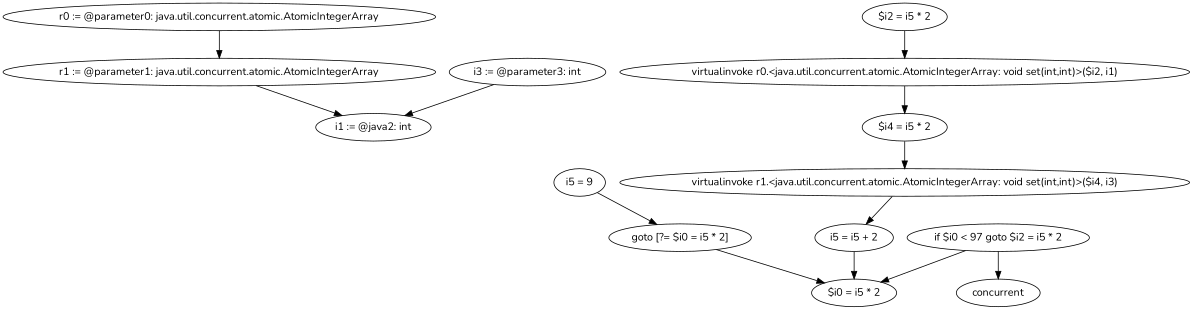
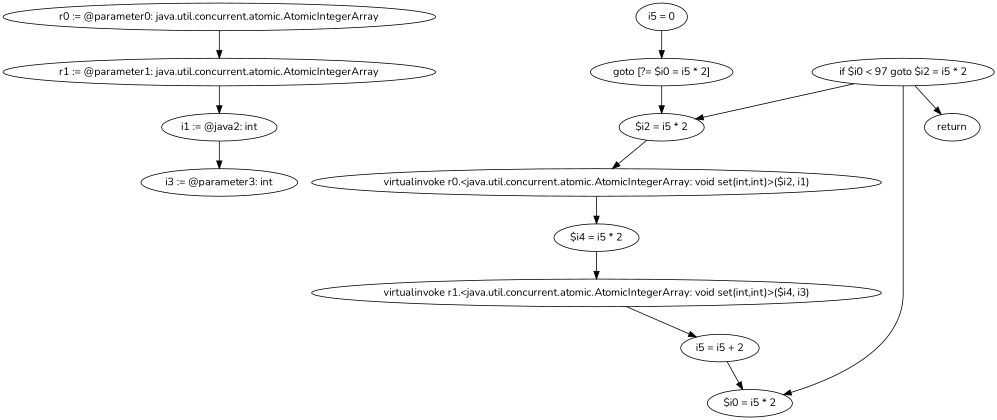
(453, 99) -> (219, 151)
none -> (779, 101)
(580, 182) -> (662, 17)
(767, 265) -> (662, 96)
(998, 293) -> (952, 127)
